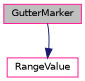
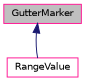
(49, 36) -> (36, 46)
